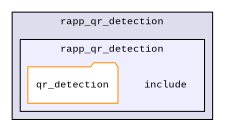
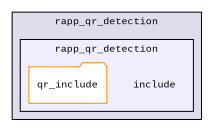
(73, 85) -> (68, 85)
